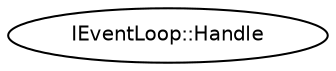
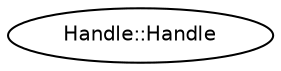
(168, 35) -> (141, 35)
